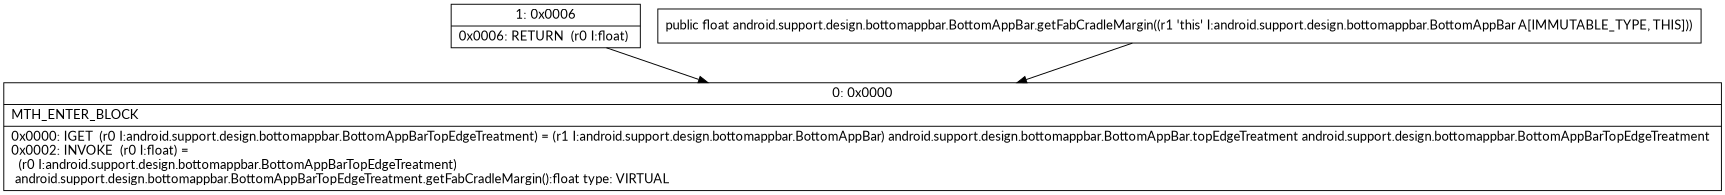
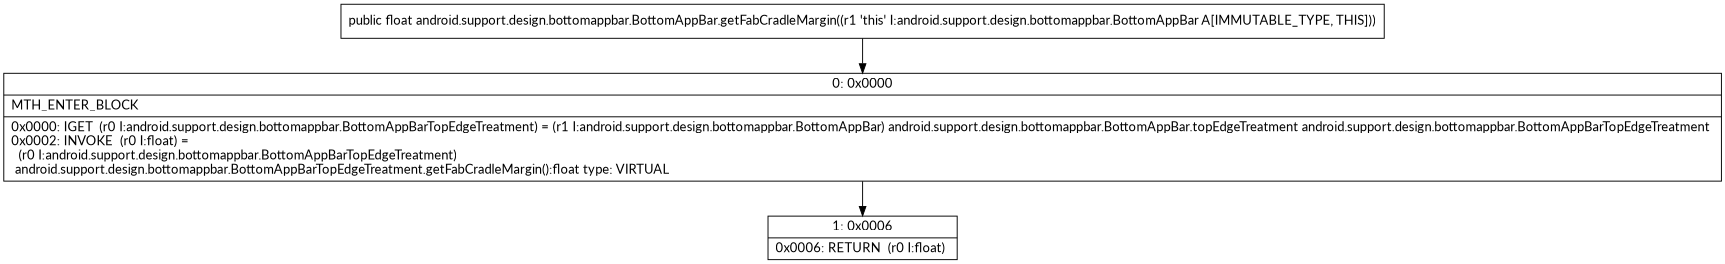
(653, 64) -> (863, 194)
